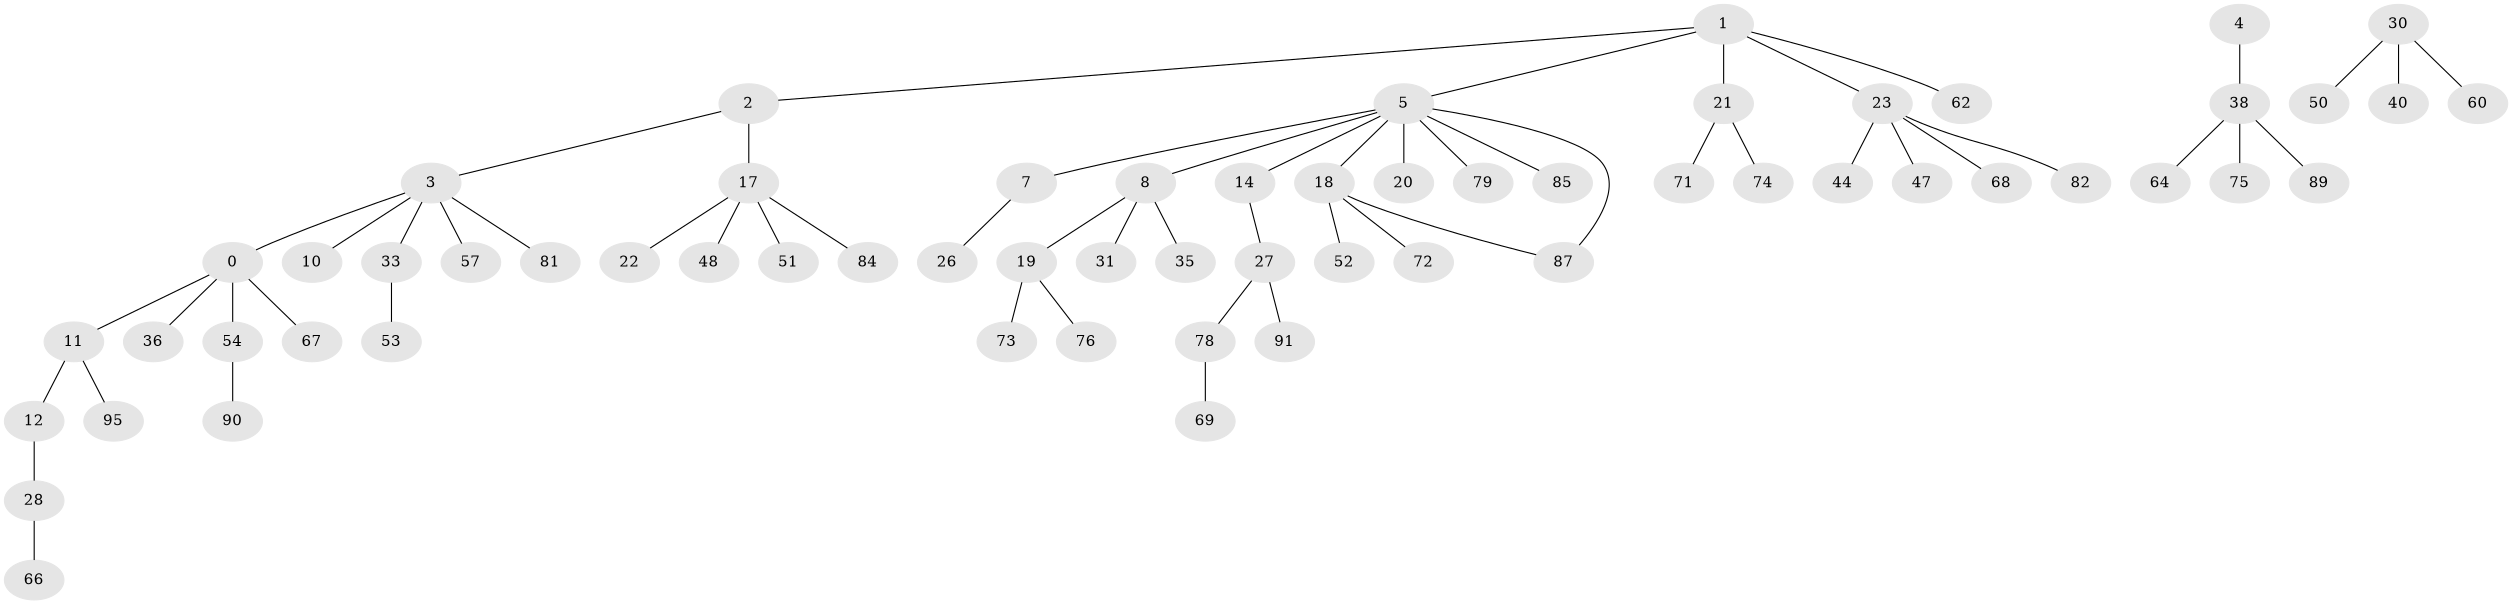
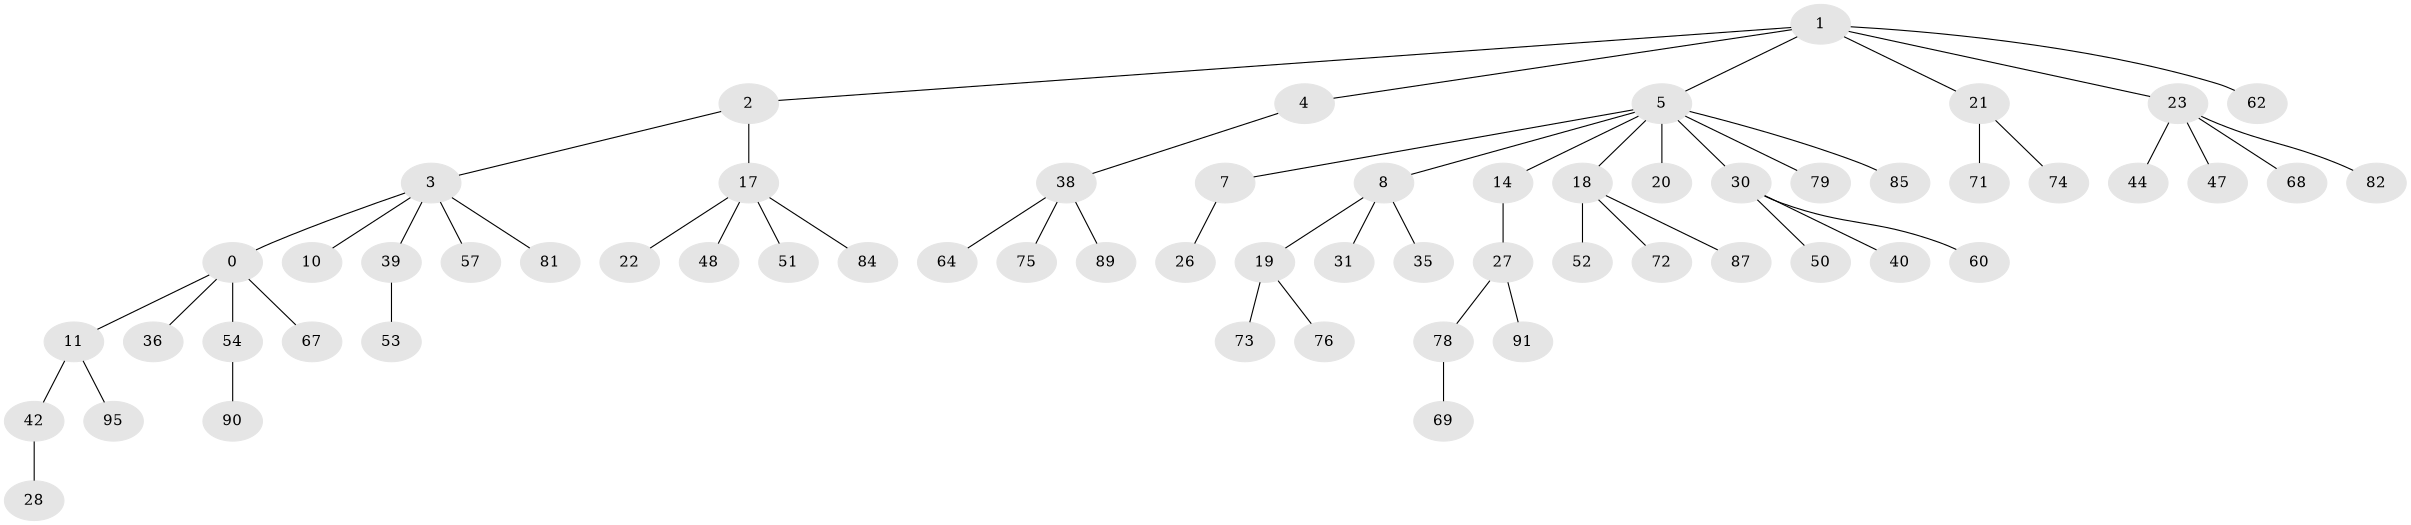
none -> (1563, 64)
(1565, 141) -> (1701, 143)
(391, 262) -> (391, 262)
(34, 421) -> (34, 421)
(34, 580) -> none
